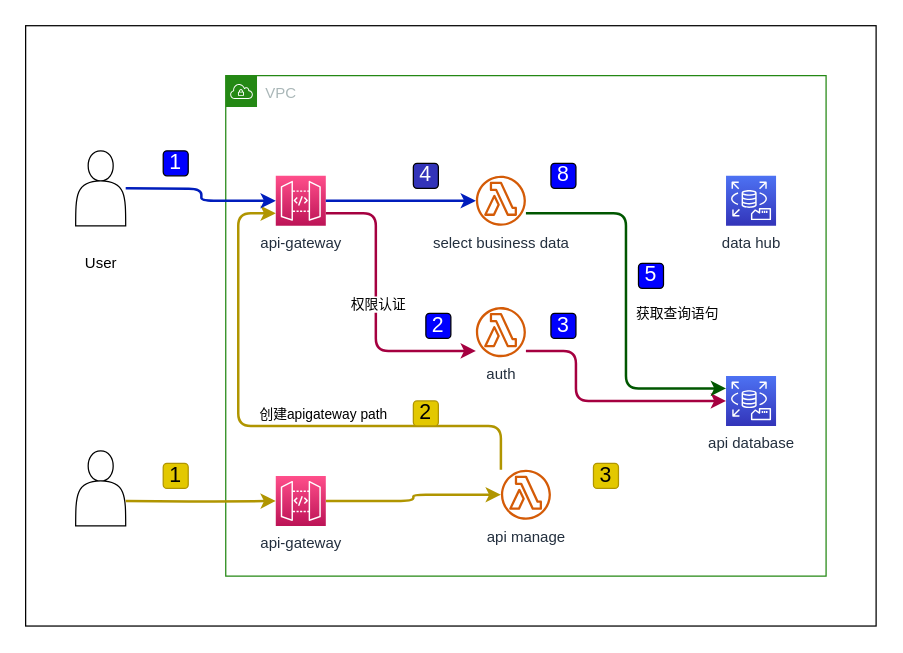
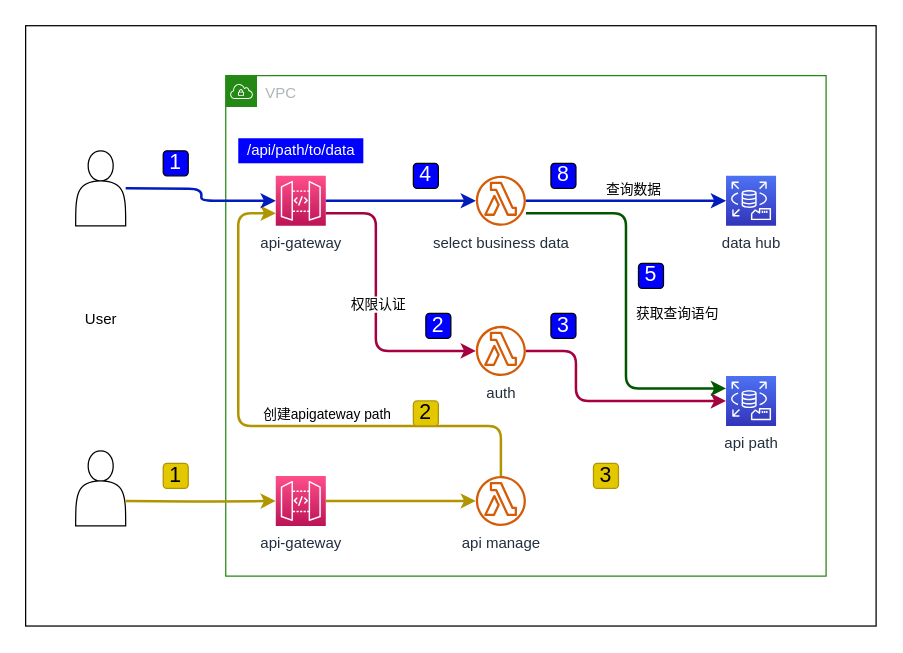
none -> (301, 151)
(426, 176) -> (426, 176)
none -> (620, 201)
(101, 263) -> (101, 319)
(501, 332) -> (501, 351)
(751, 443) -> (751, 443)
(526, 494) -> (501, 501)
